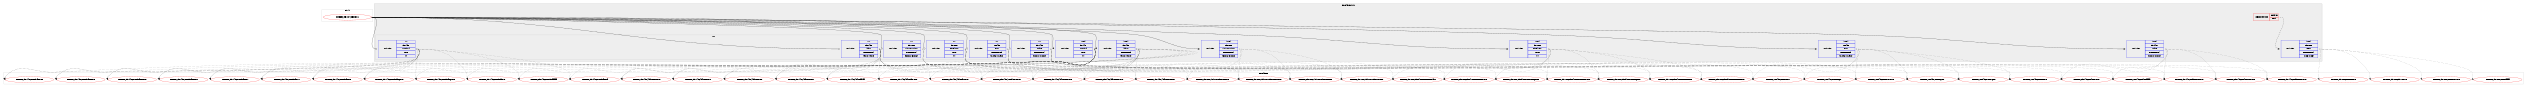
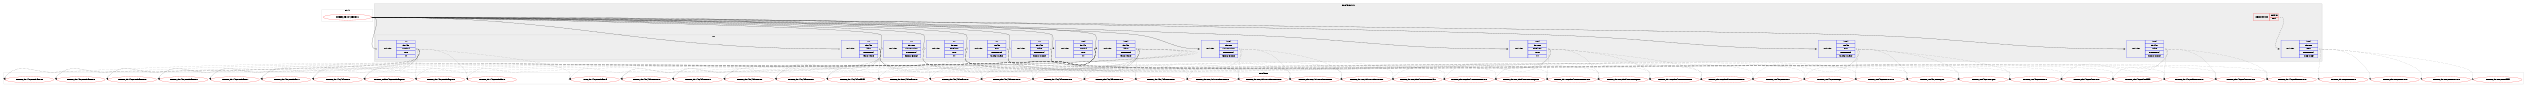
(338, 80) -> (338, 80)
(389, 80) -> (389, 80)
(544, 80) -> none
(595, 80) -> (595, 80)
(904, 80) -> (904, 80)
(1006, 80) -> (1006, 80)
(2138, 80) -> (2138, 80)
(2395, 80) -> (2395, 80)
